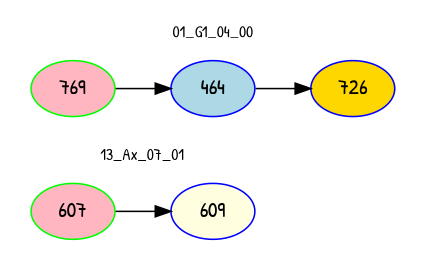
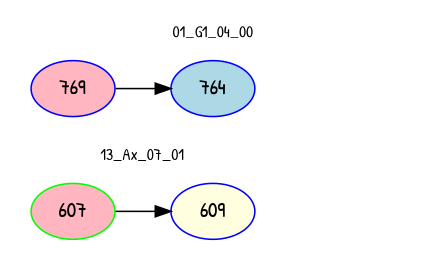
(73, 89) -> (73, 89)
(213, 89) -> (213, 89)
(353, 89) -> none
